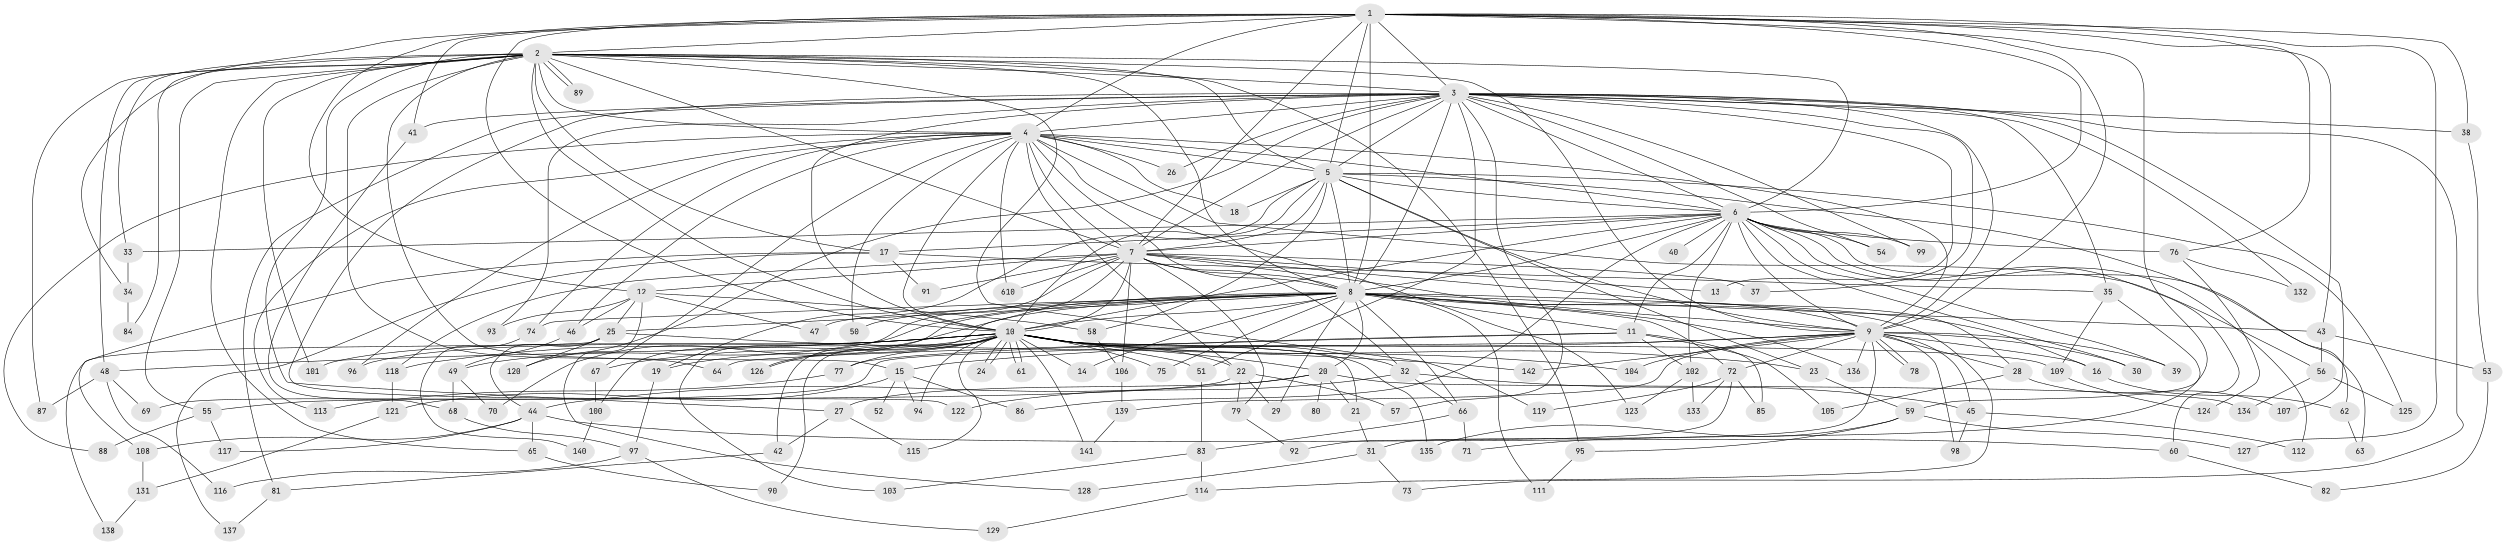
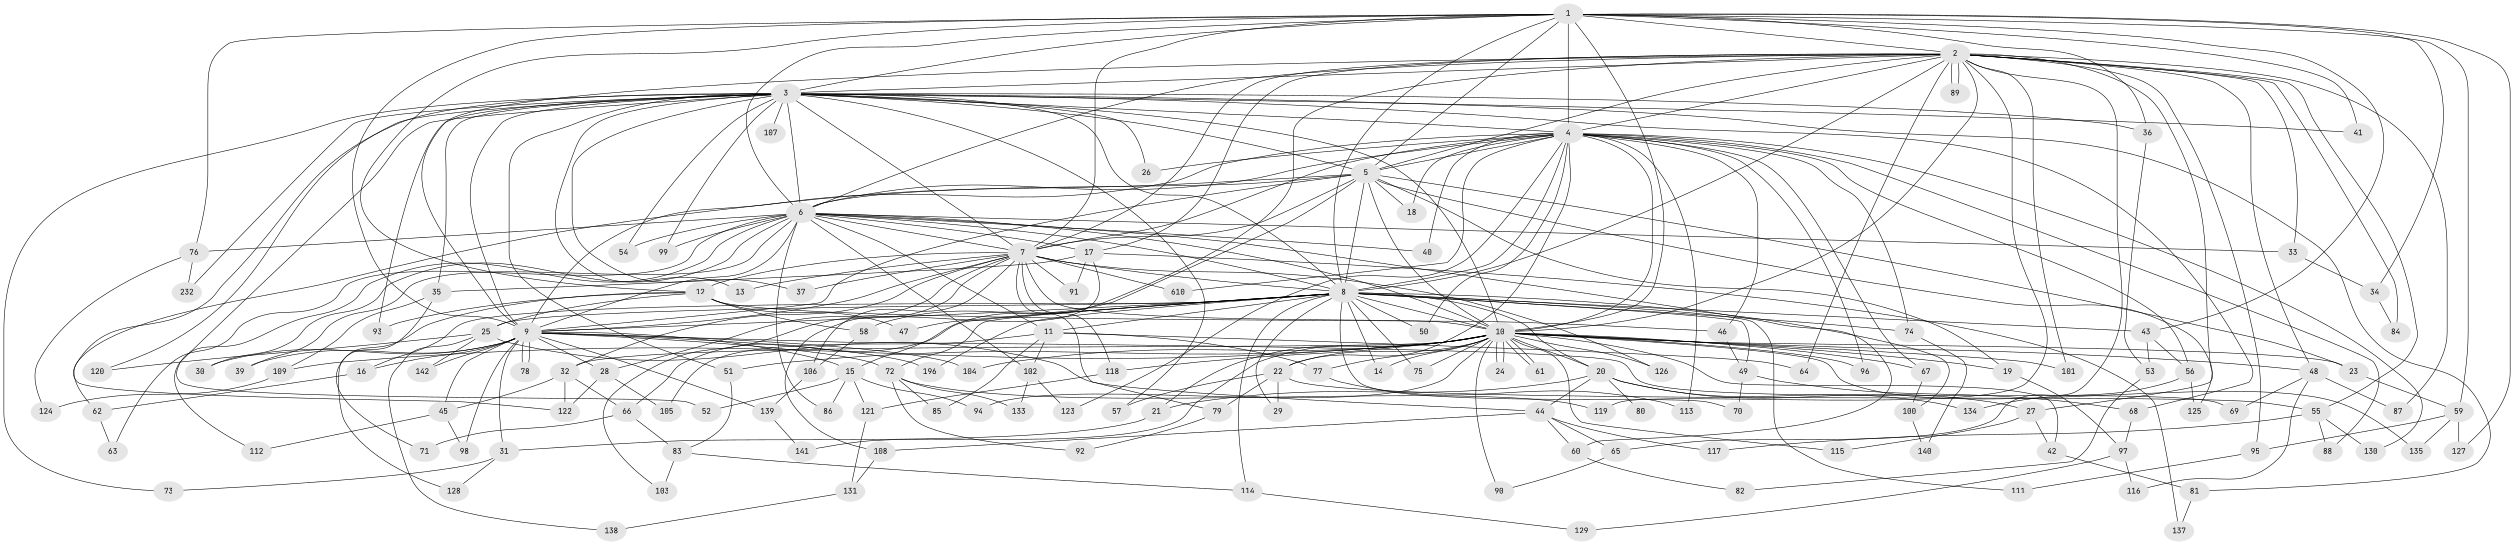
(2466, 133) -> (2148, 133)
none -> (1460, 160)
(2300, 292) -> (187, 292)
none -> (235, 310)
(277, 327) -> (1631, 126)
(1854, 372) -> (930, 372)
(2194, 391) -> (585, 392)
none -> (2371, 452)
